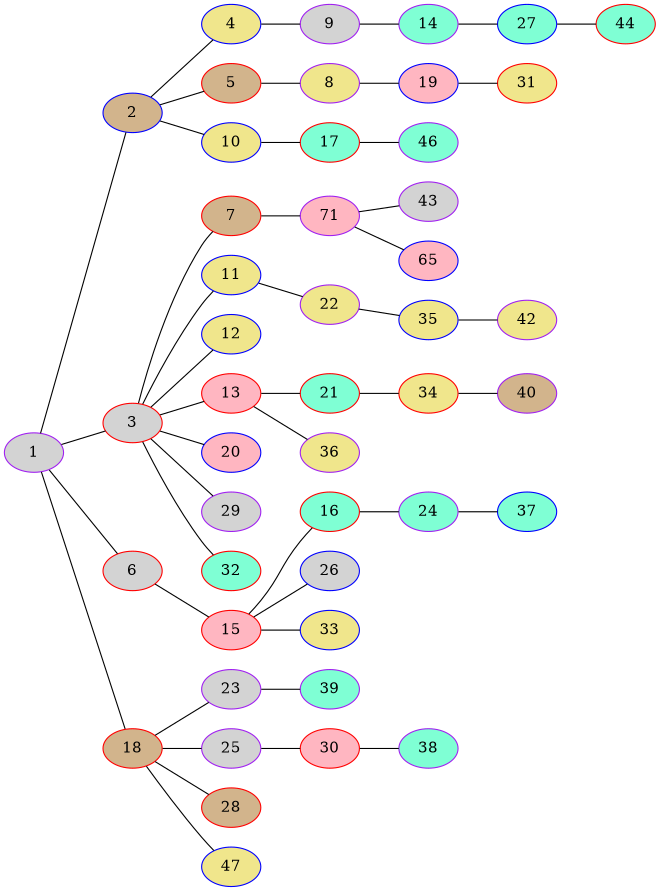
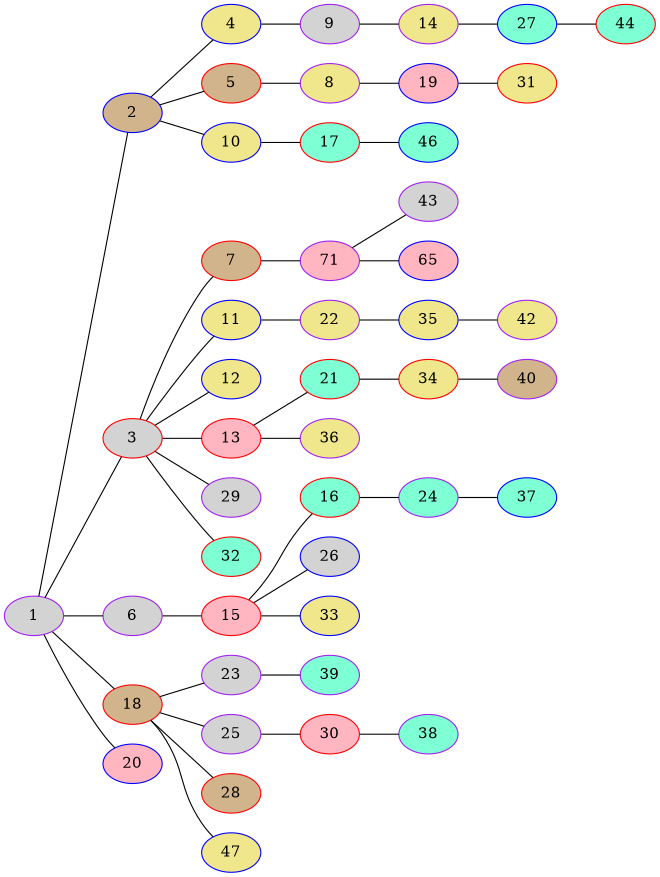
(428, 24) -> (428, 24)
(428, 142) -> (428, 142)
(182, 438) -> (76, 694)
(133, 571) -> (133, 616)
